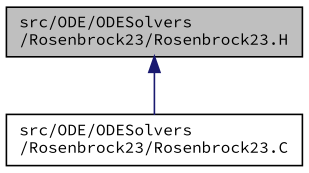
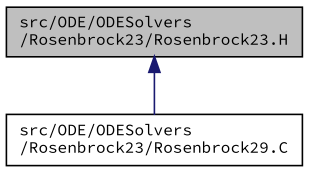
(154, 140) -> (154, 140)
